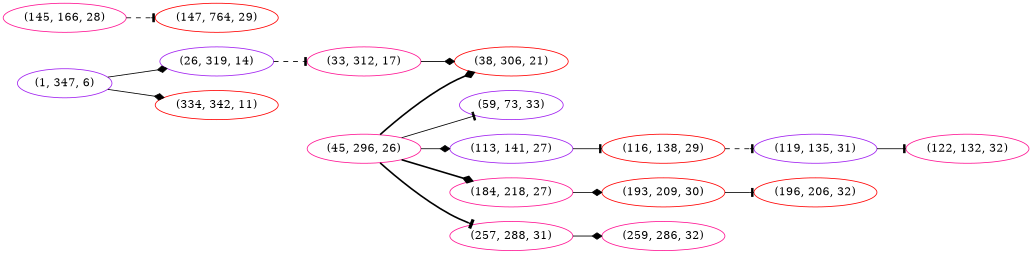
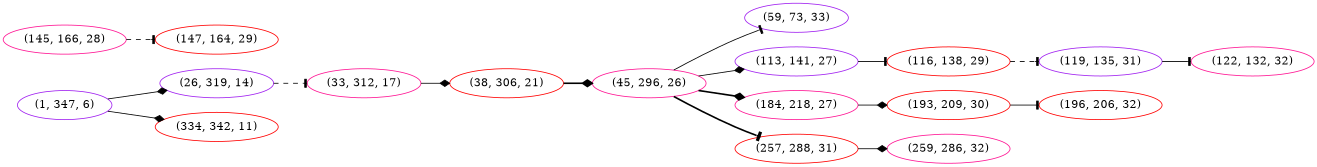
(217, 18) -> (217, 40)
(420, 102) -> (573, 83)
(511, 236) -> (797, 149)
